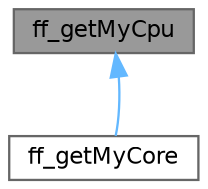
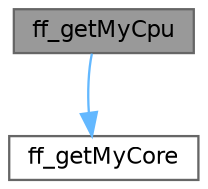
(119, 107) -> (89, 83)
